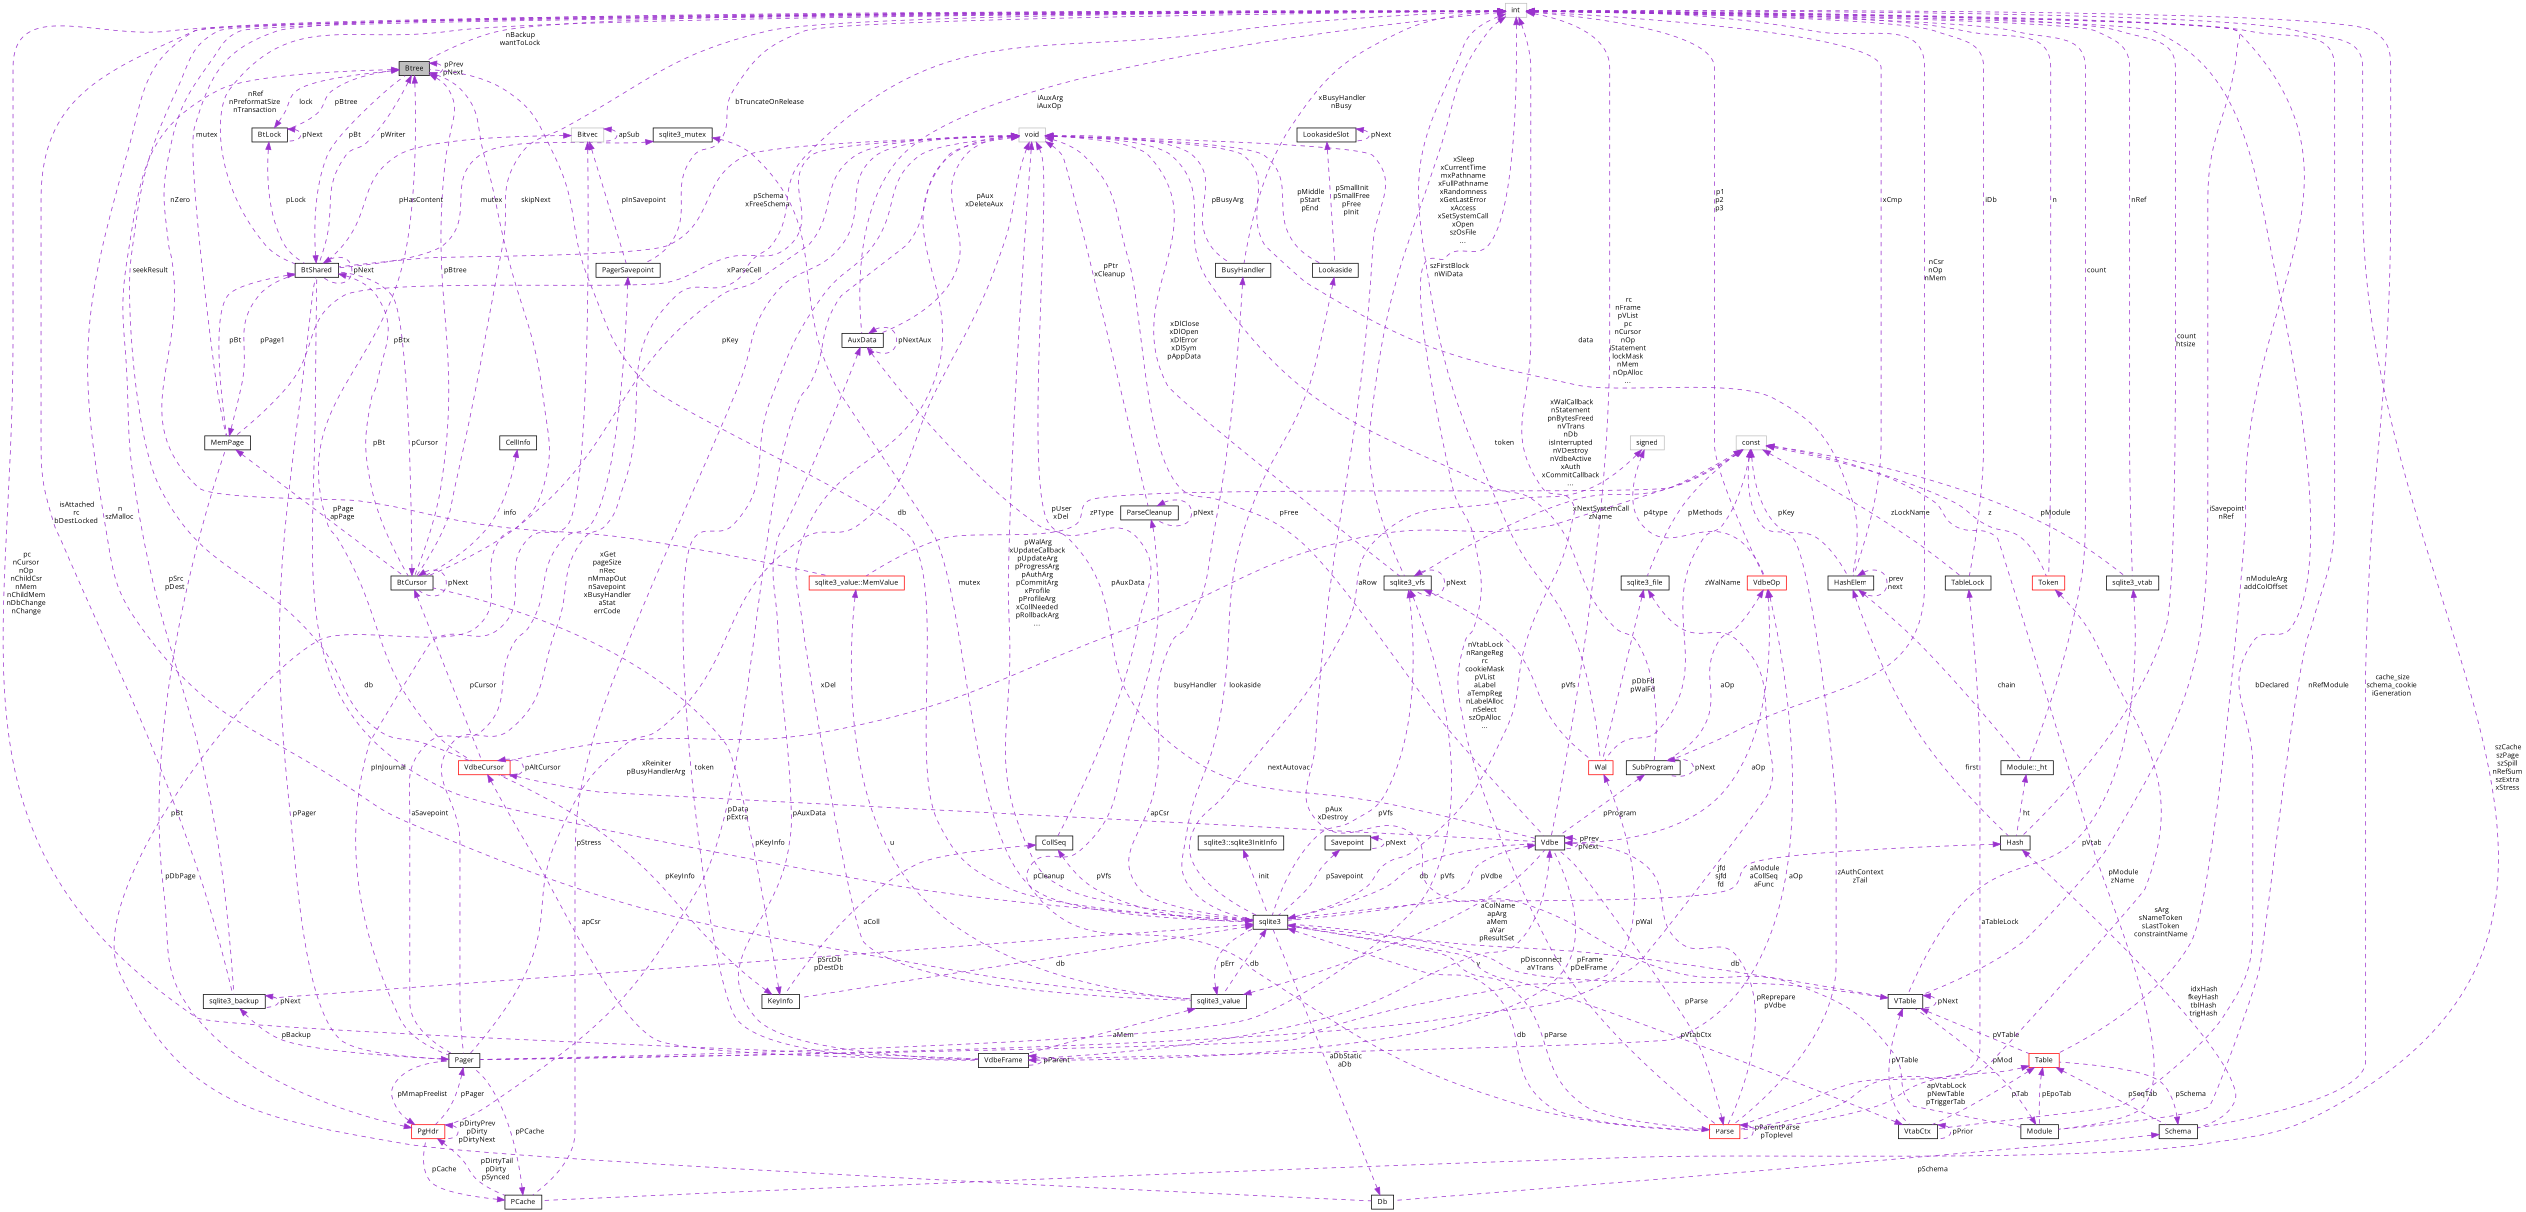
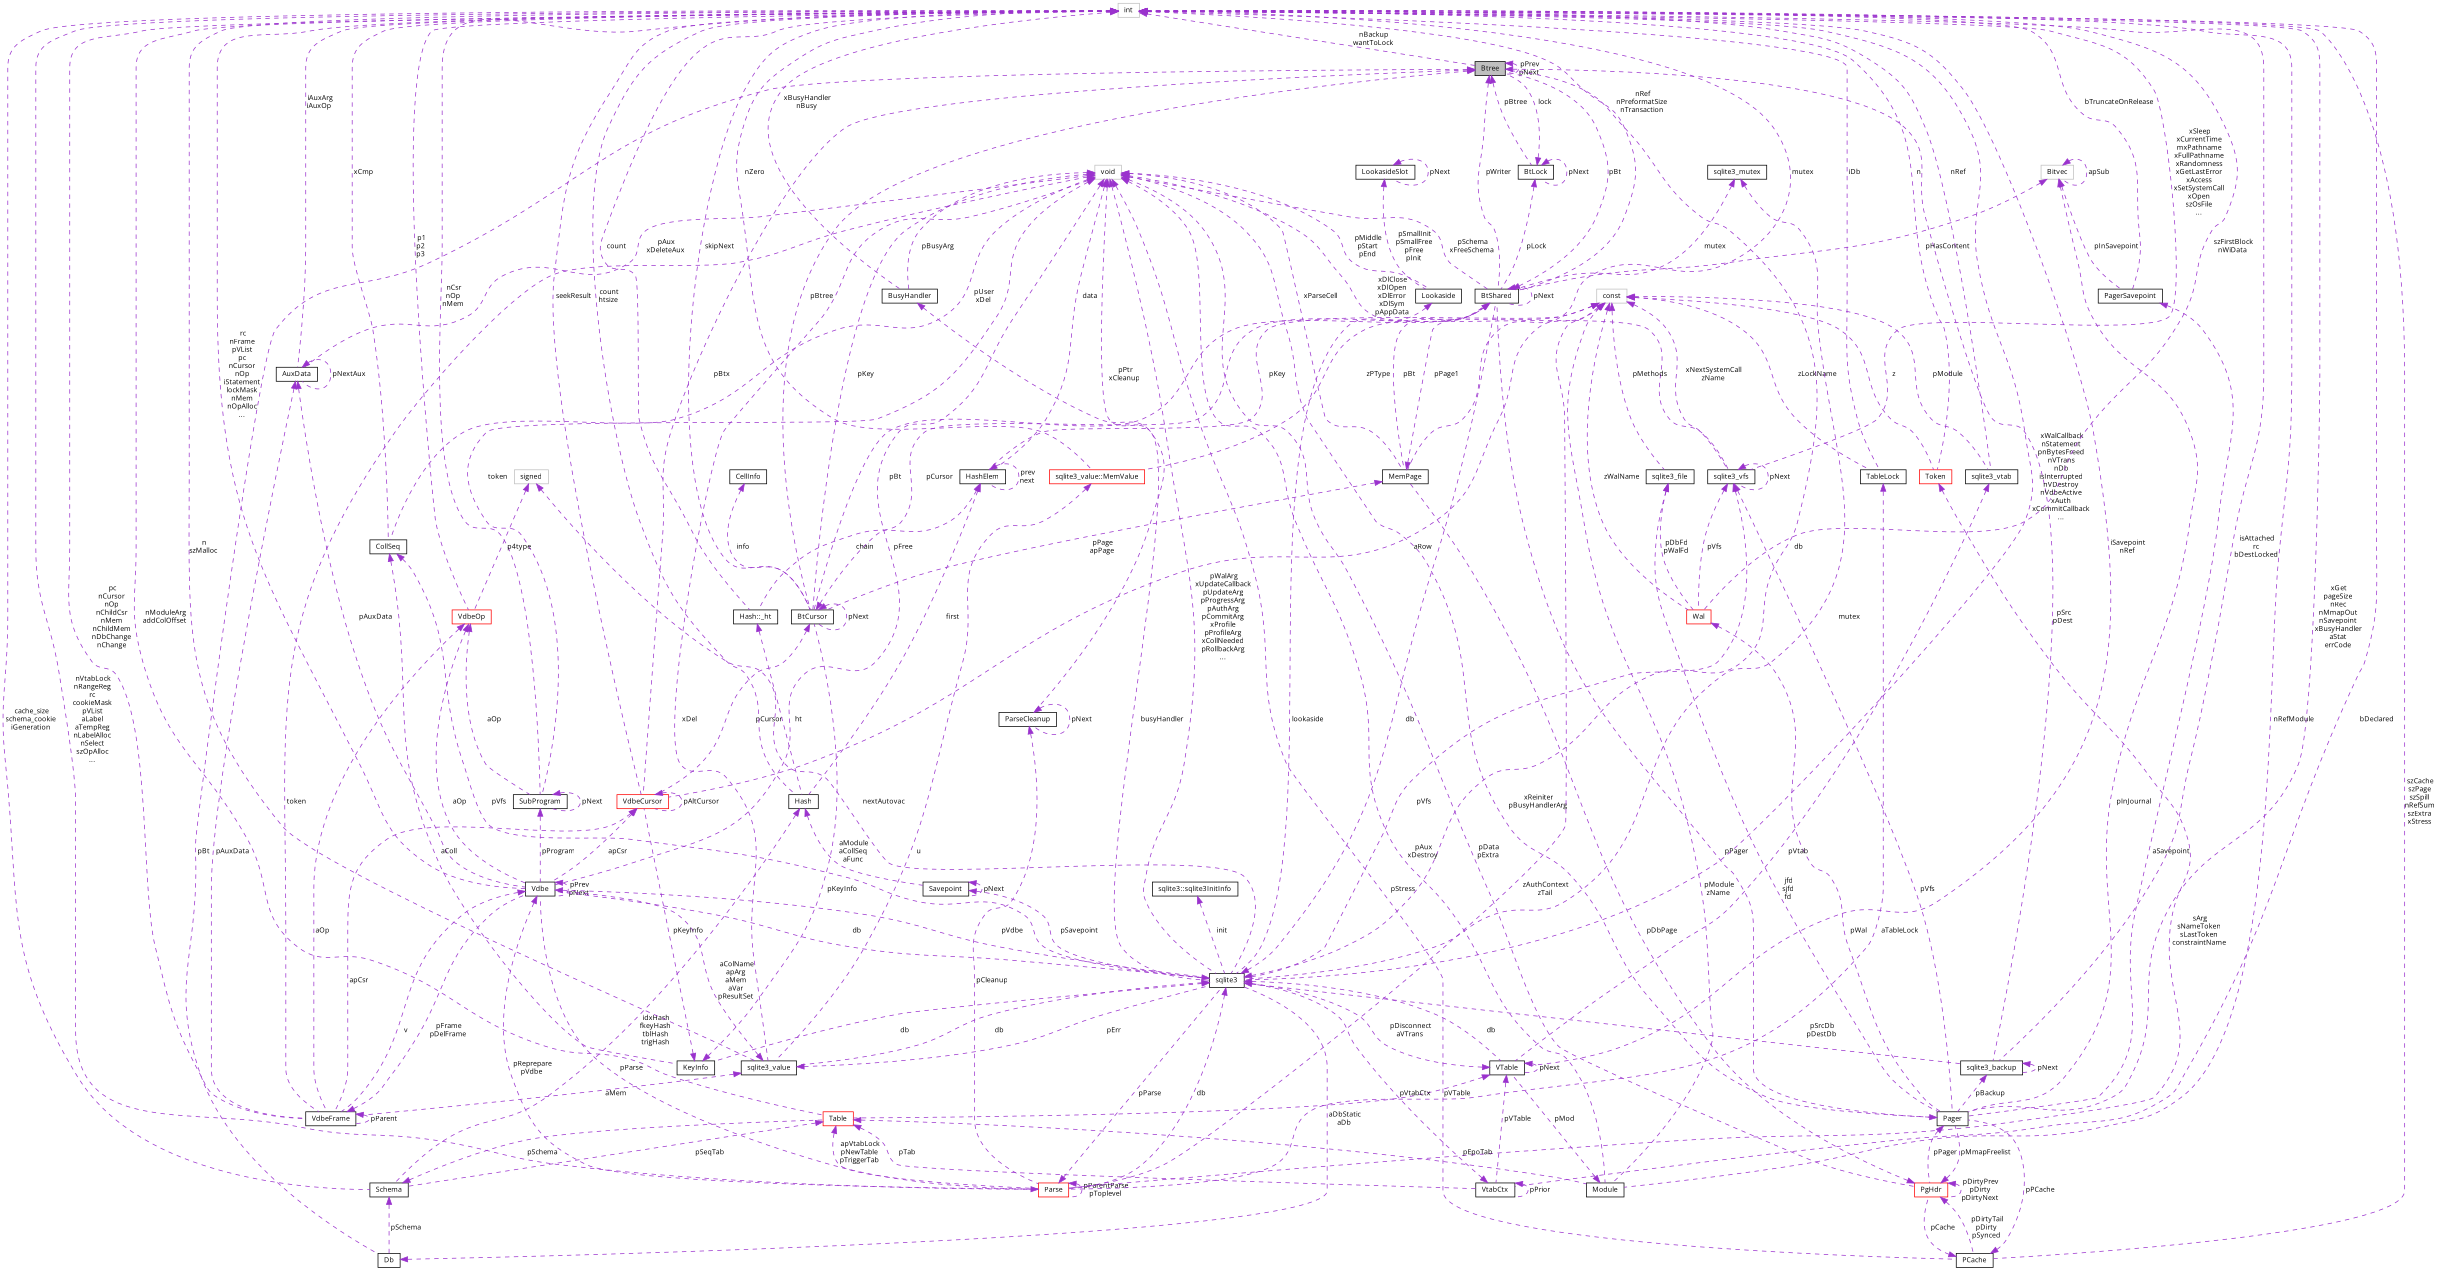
(1881, 146) -> (390, 30)
(2027, 768) -> (756, 617)
(1648, 898) -> (852, 870)
